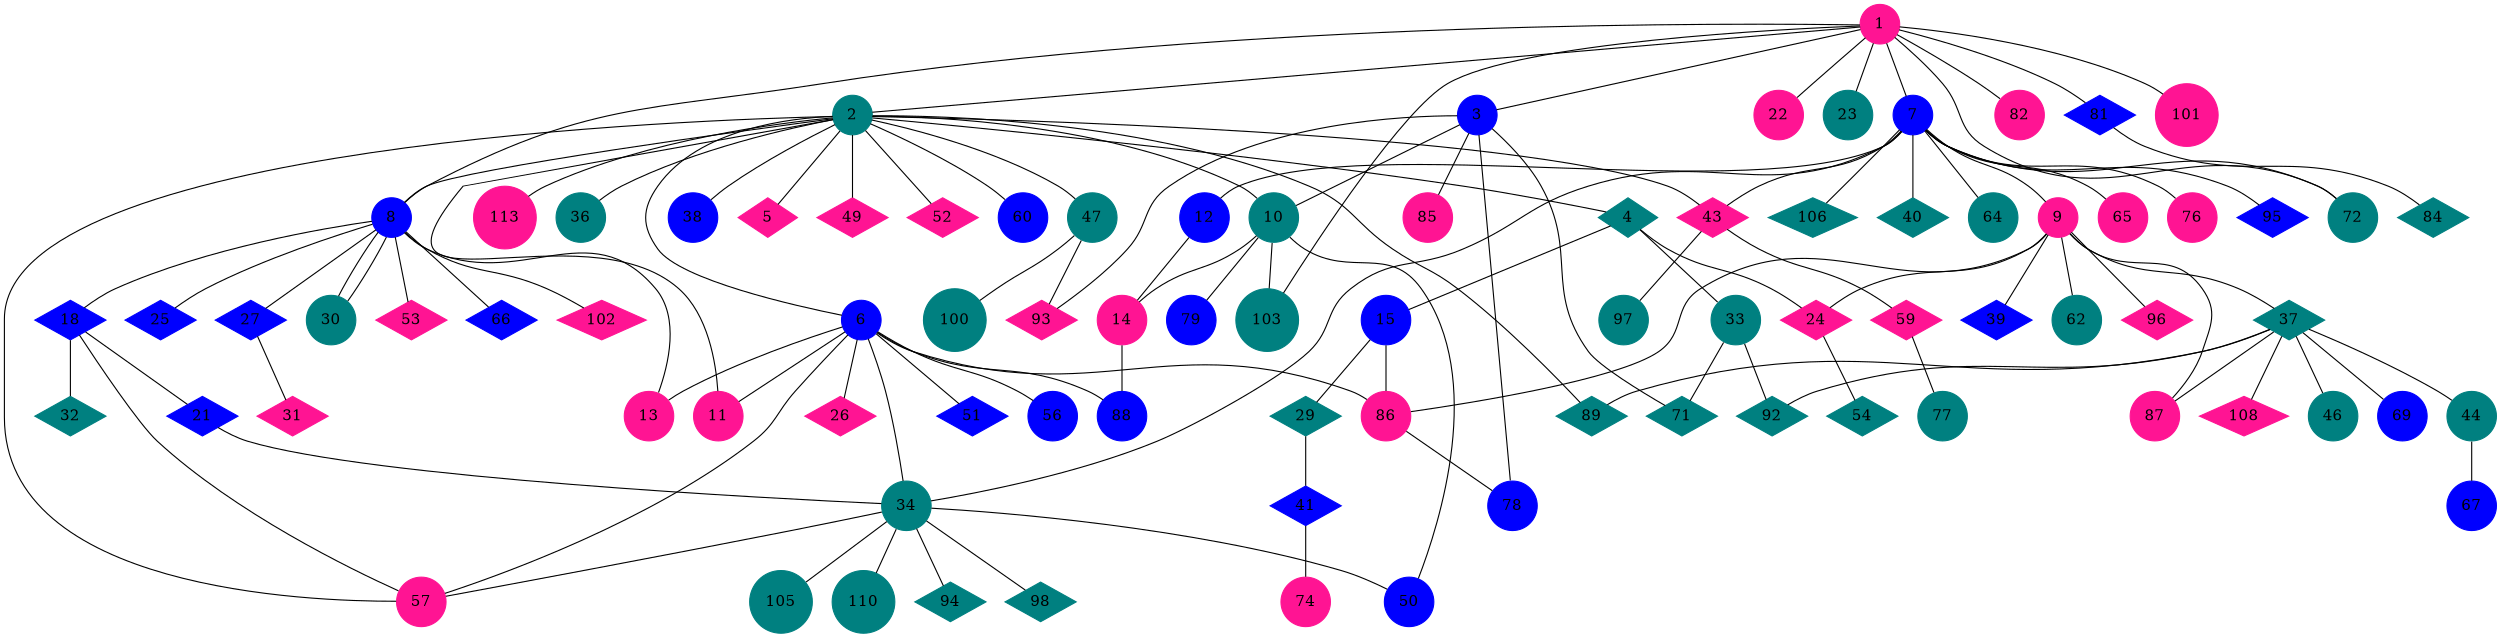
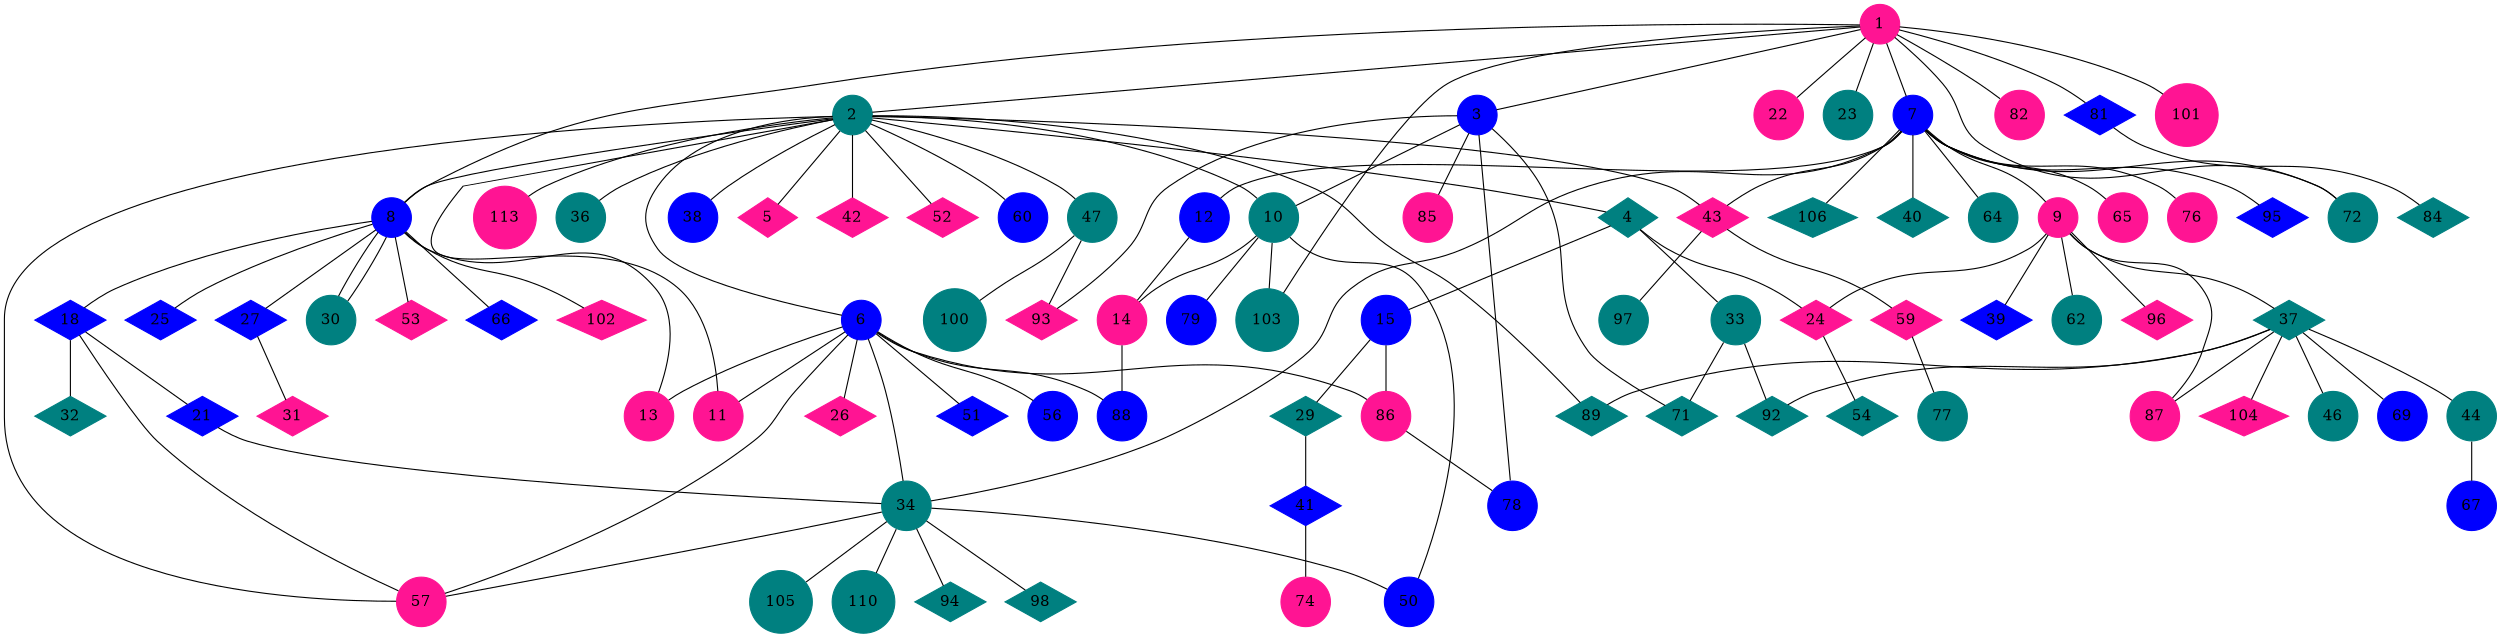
(853, 218) -> (853, 218)
(1713, 283) -> none
(2244, 416) -> (2244, 416)
